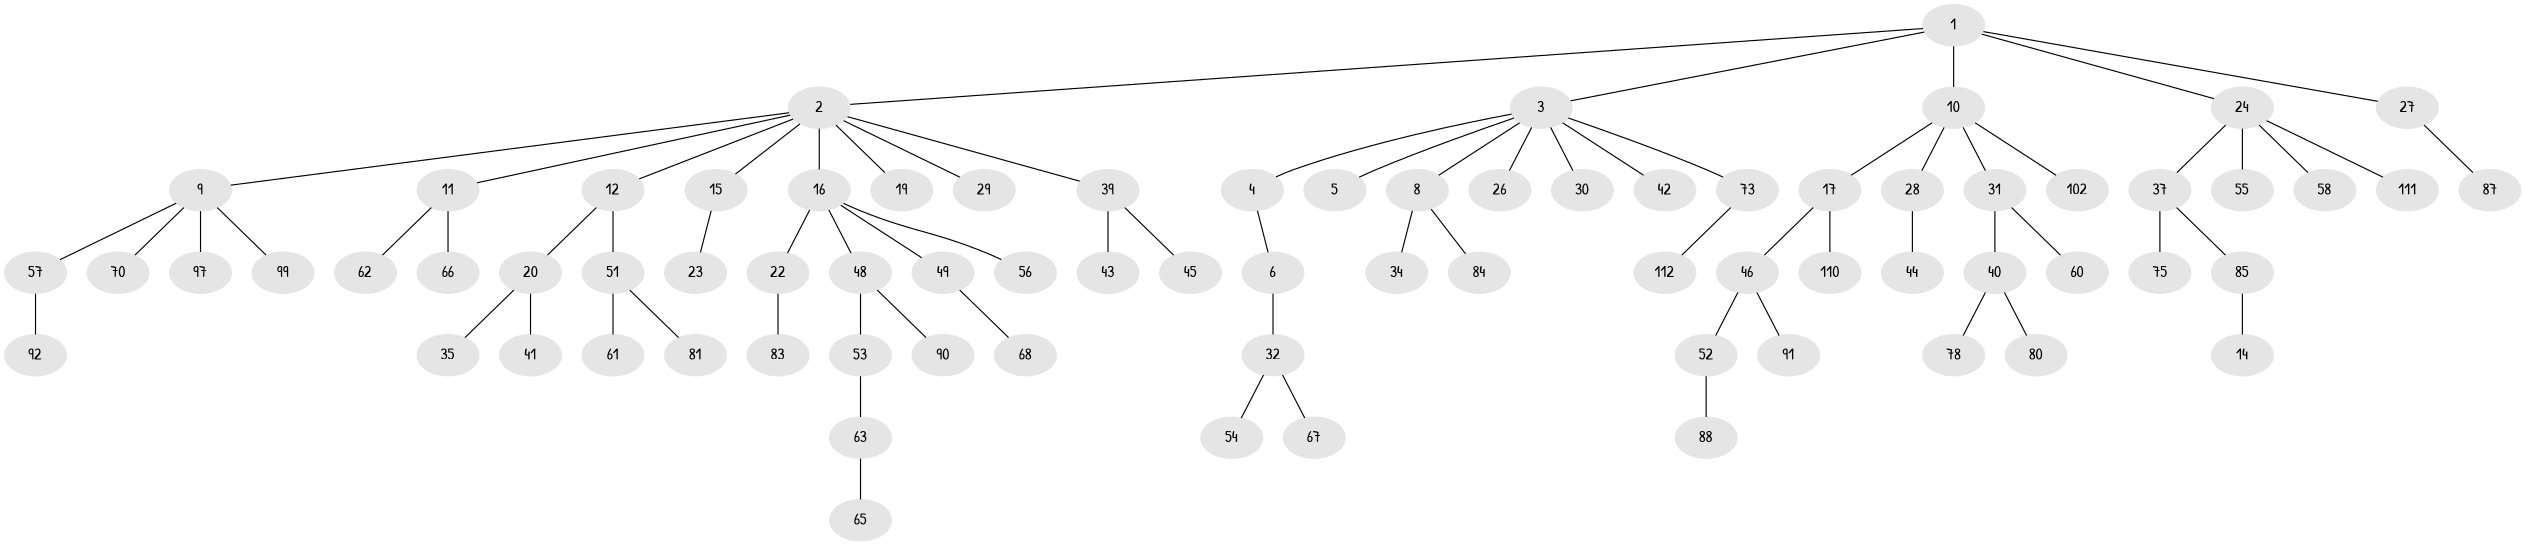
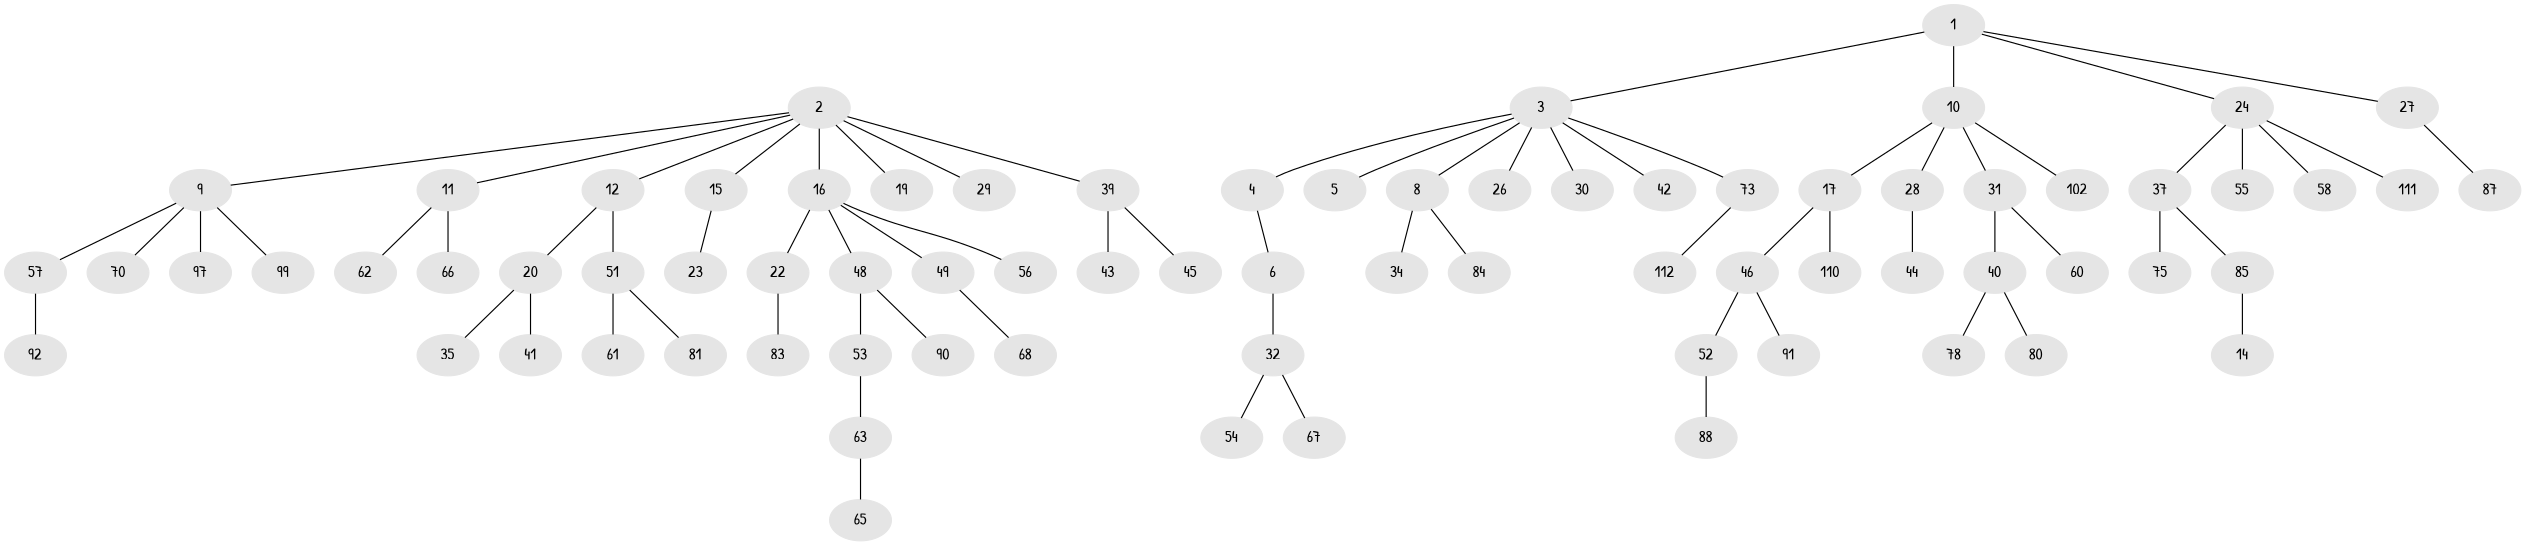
(1387, 66) -> none
